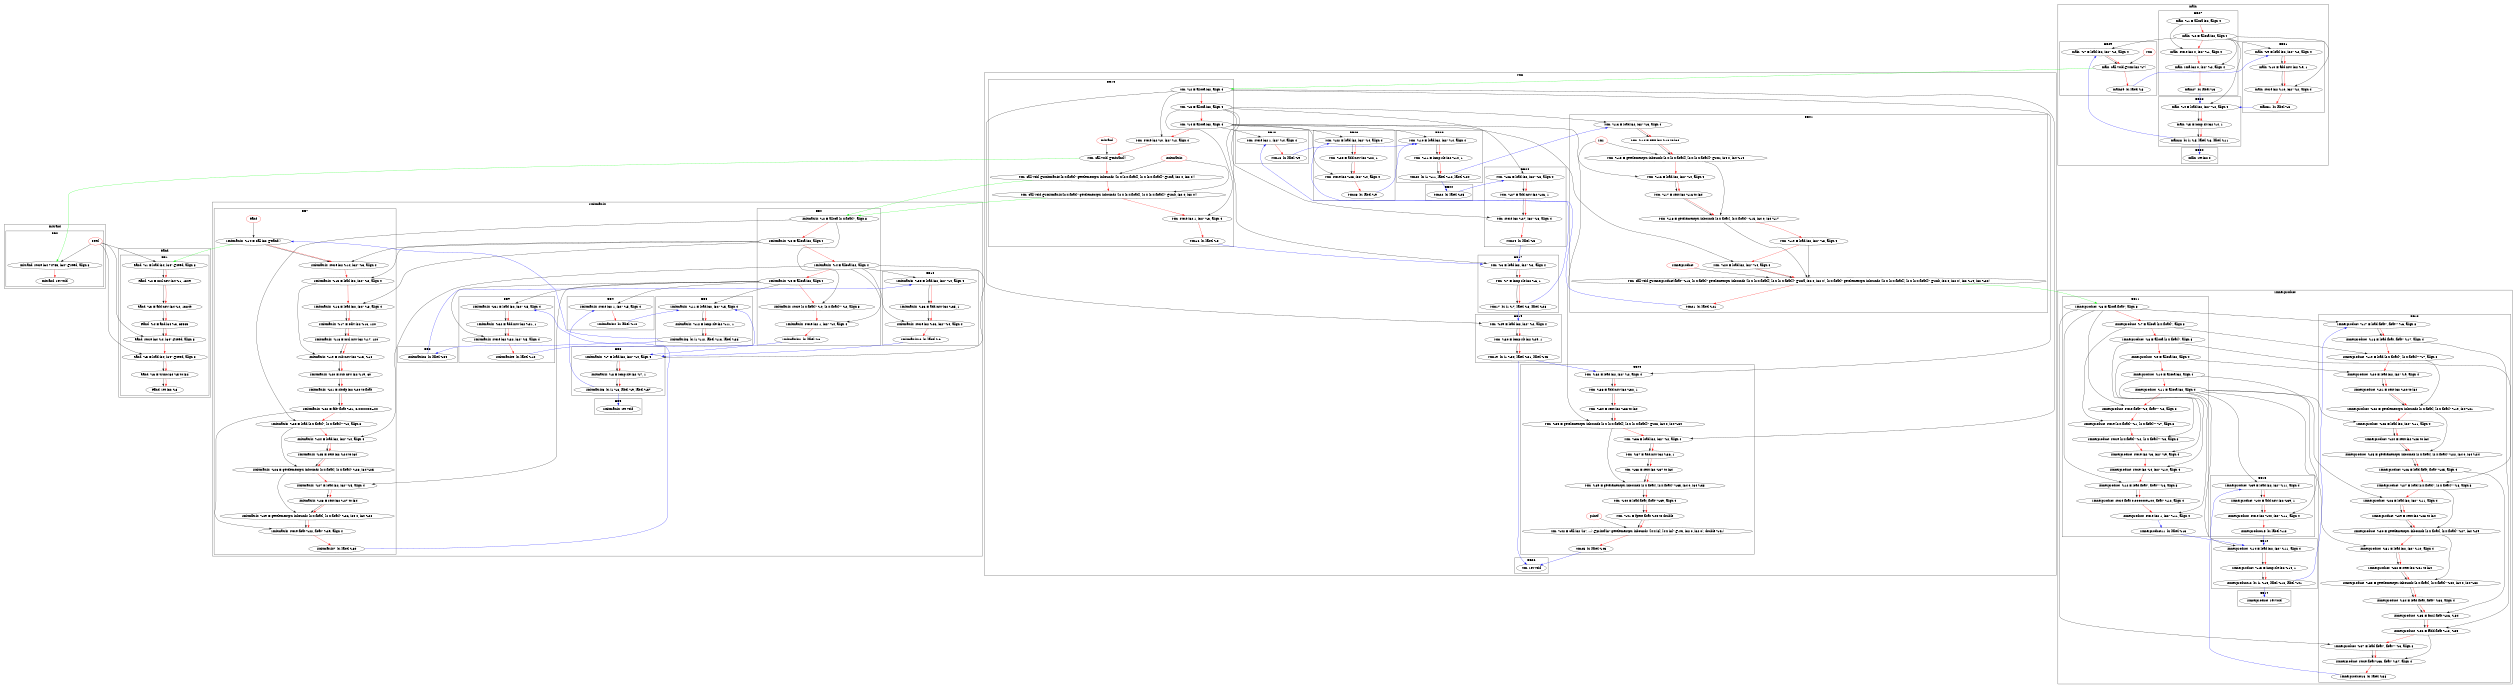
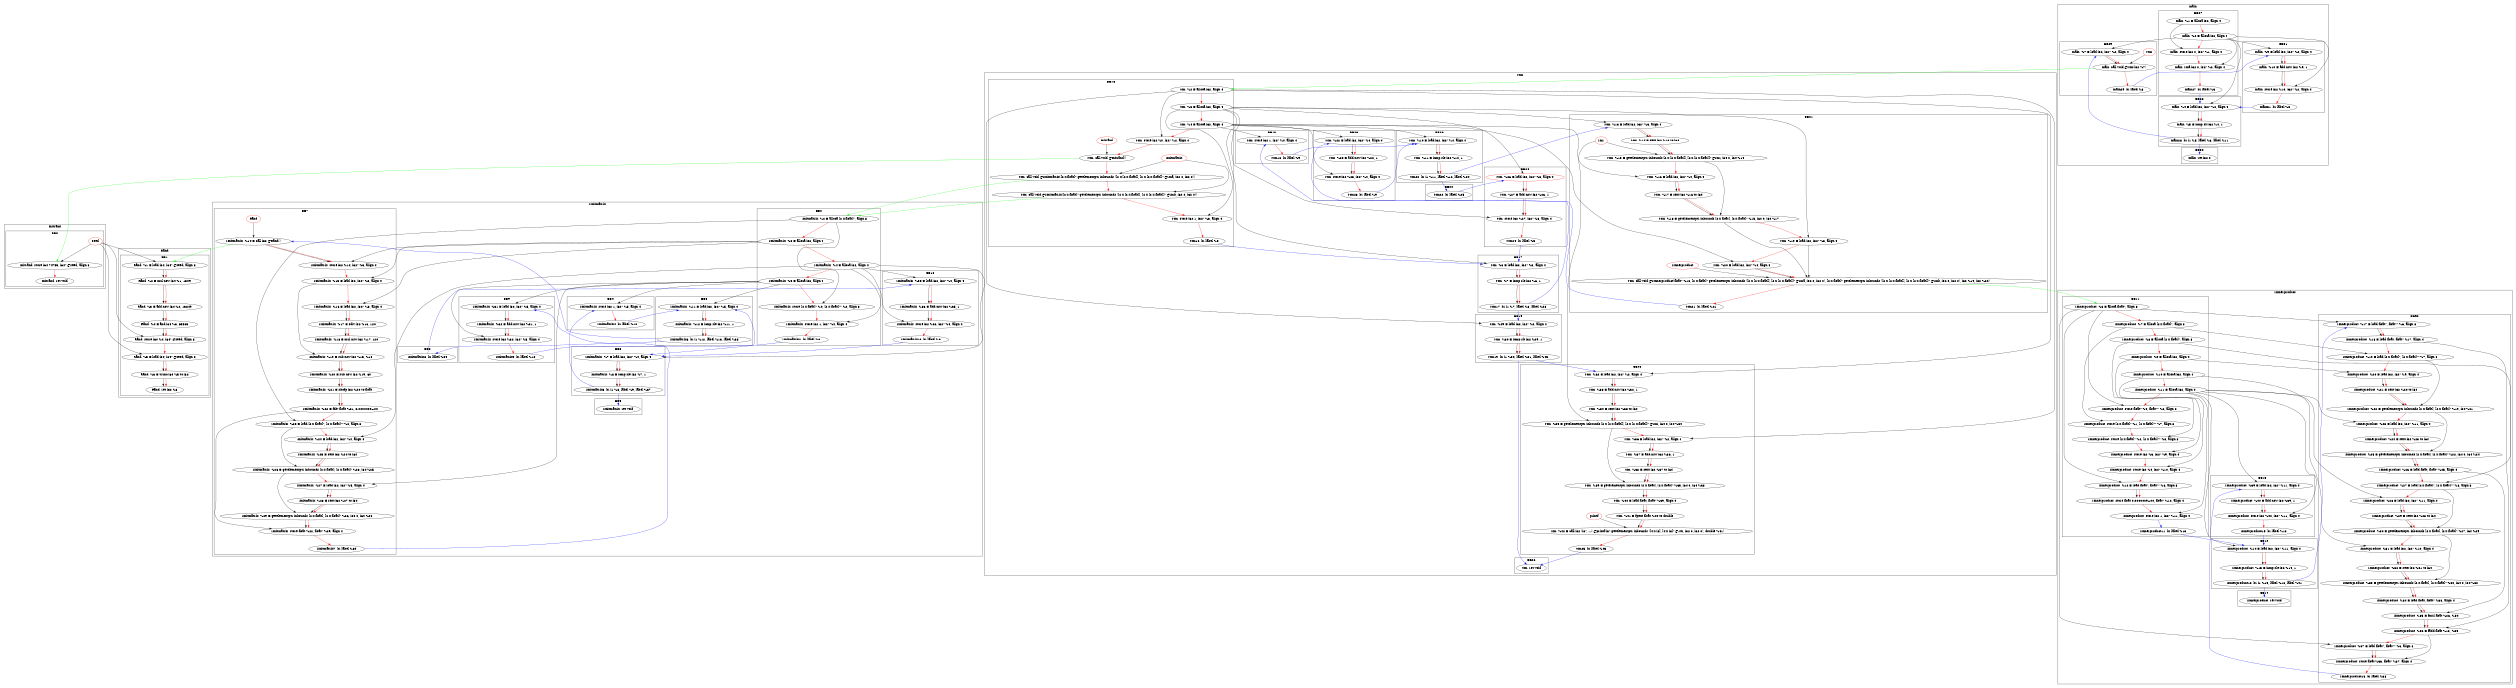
none -> (1571, 111)
(1525, 177) -> (1525, 177)
(2415, 317) -> (2415, 317)
